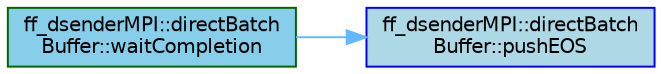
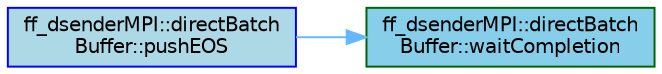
(321, 37) -> (321, 37)
